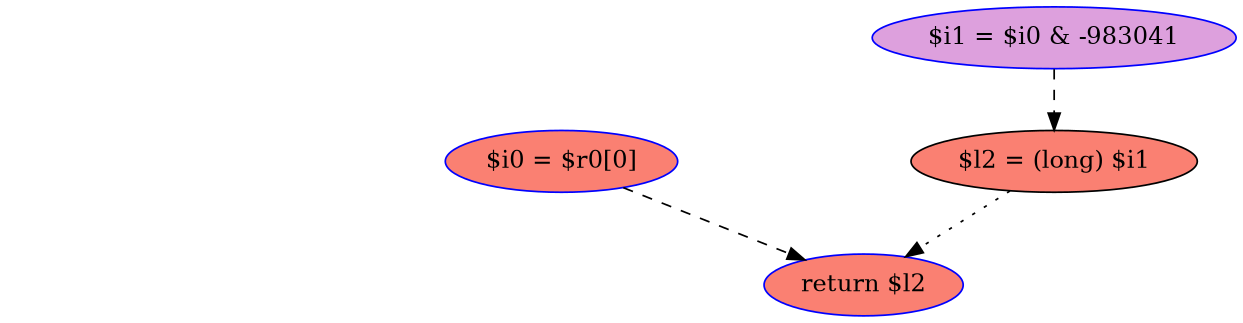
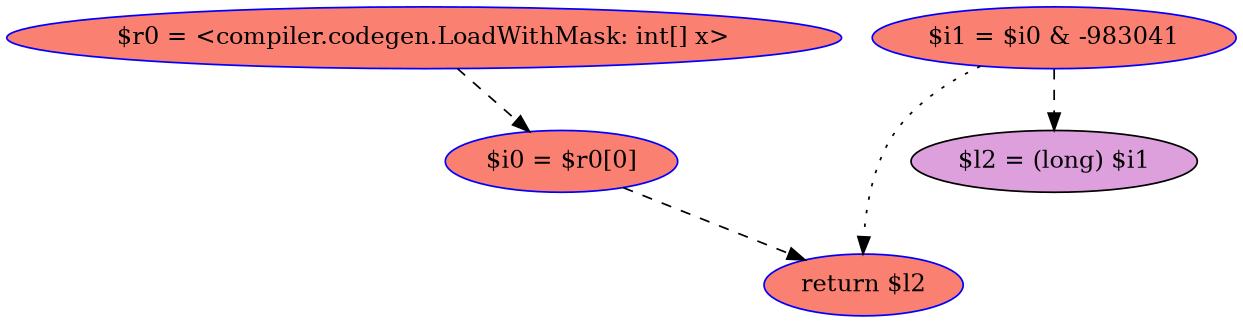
none -> (424, 38)
(1054, 38) -> (1054, 38)
(1054, 161) -> (1054, 161)
(965, 219) -> (895, 133)
